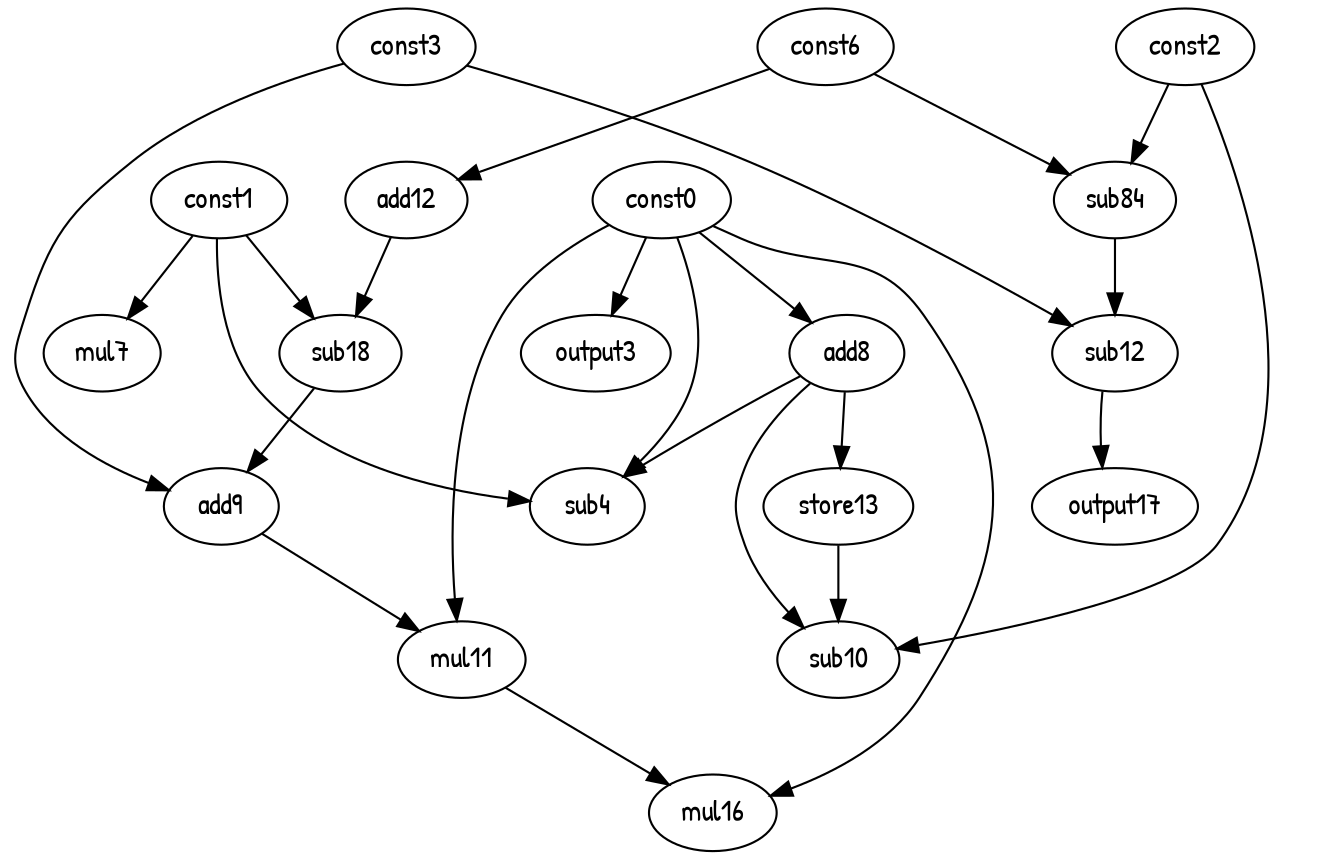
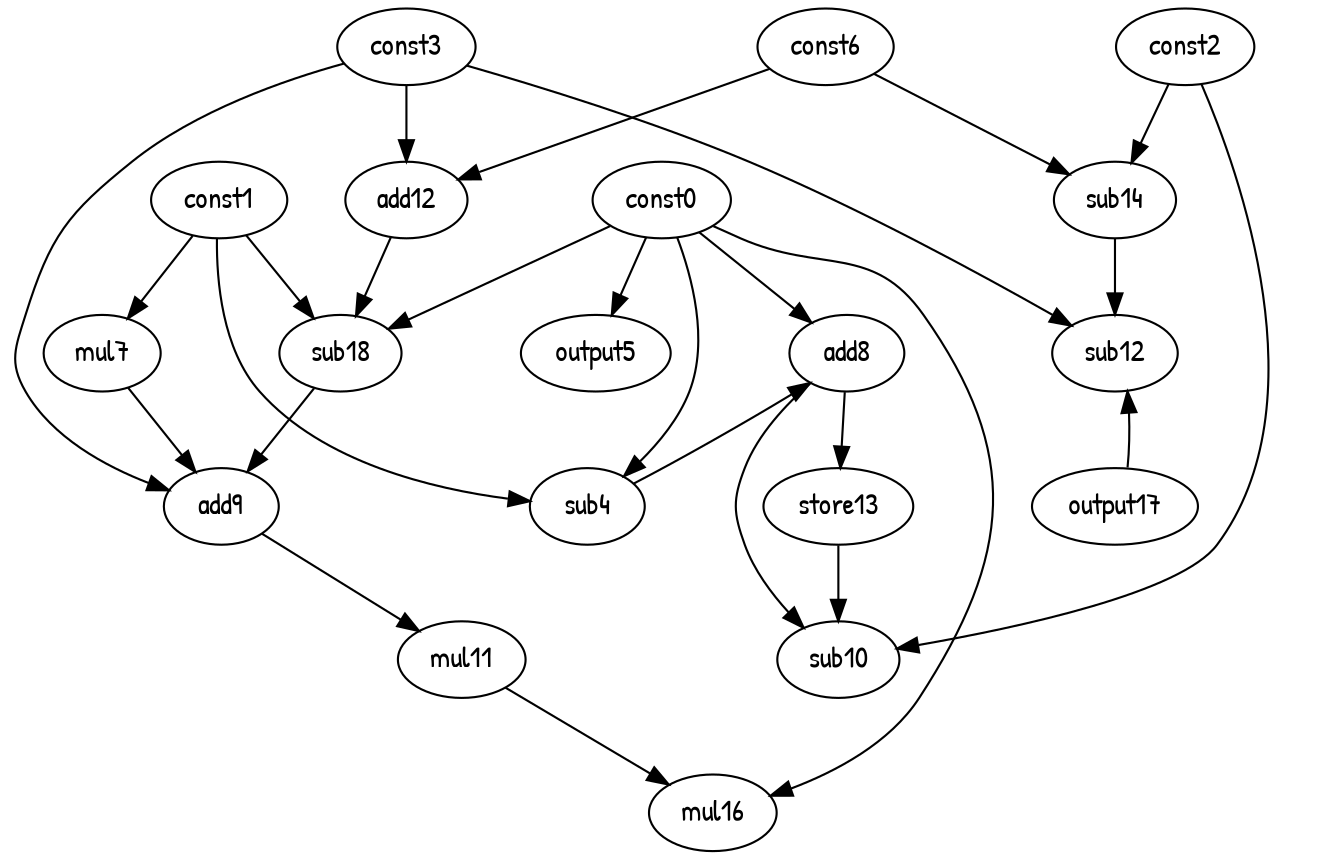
none -> (406, 113)
(1115, 200) -> (1115, 200)
(596, 353) -> (596, 353)
(473, 384) -> (509, 273)
(1101, 419) -> (1129, 440)
(721, 420) -> (714, 440)
none -> (155, 421)
